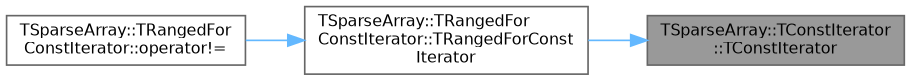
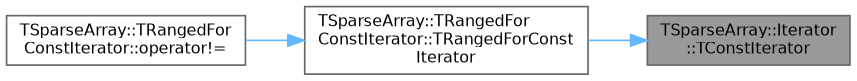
(776, 40) -> (749, 40)
